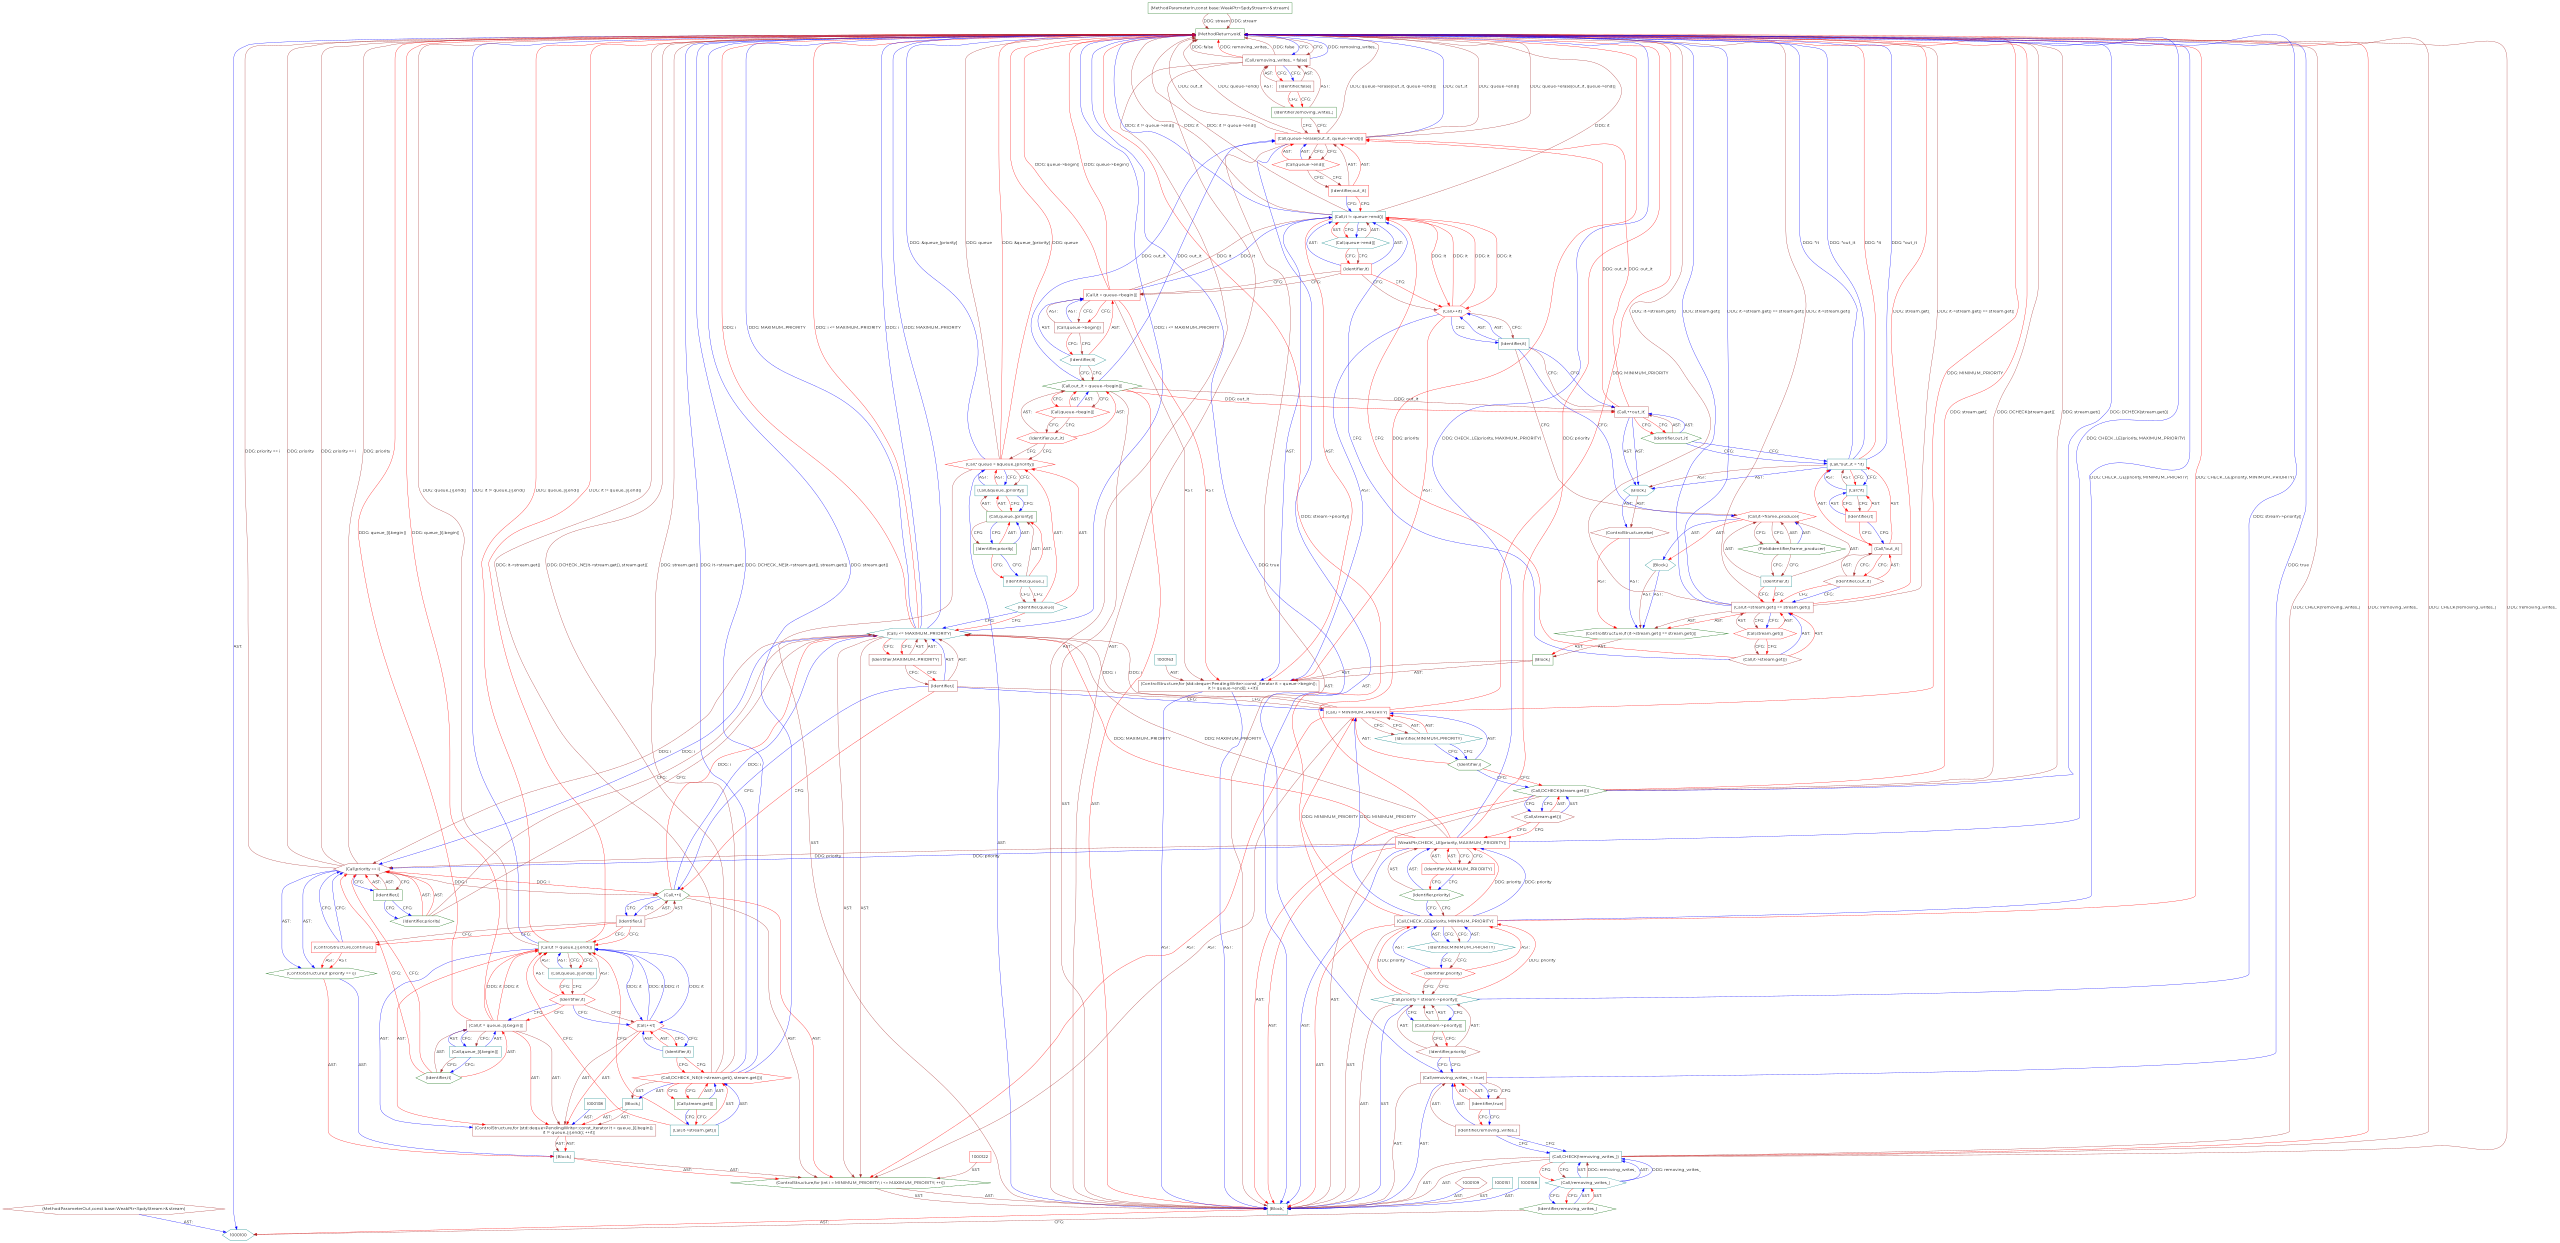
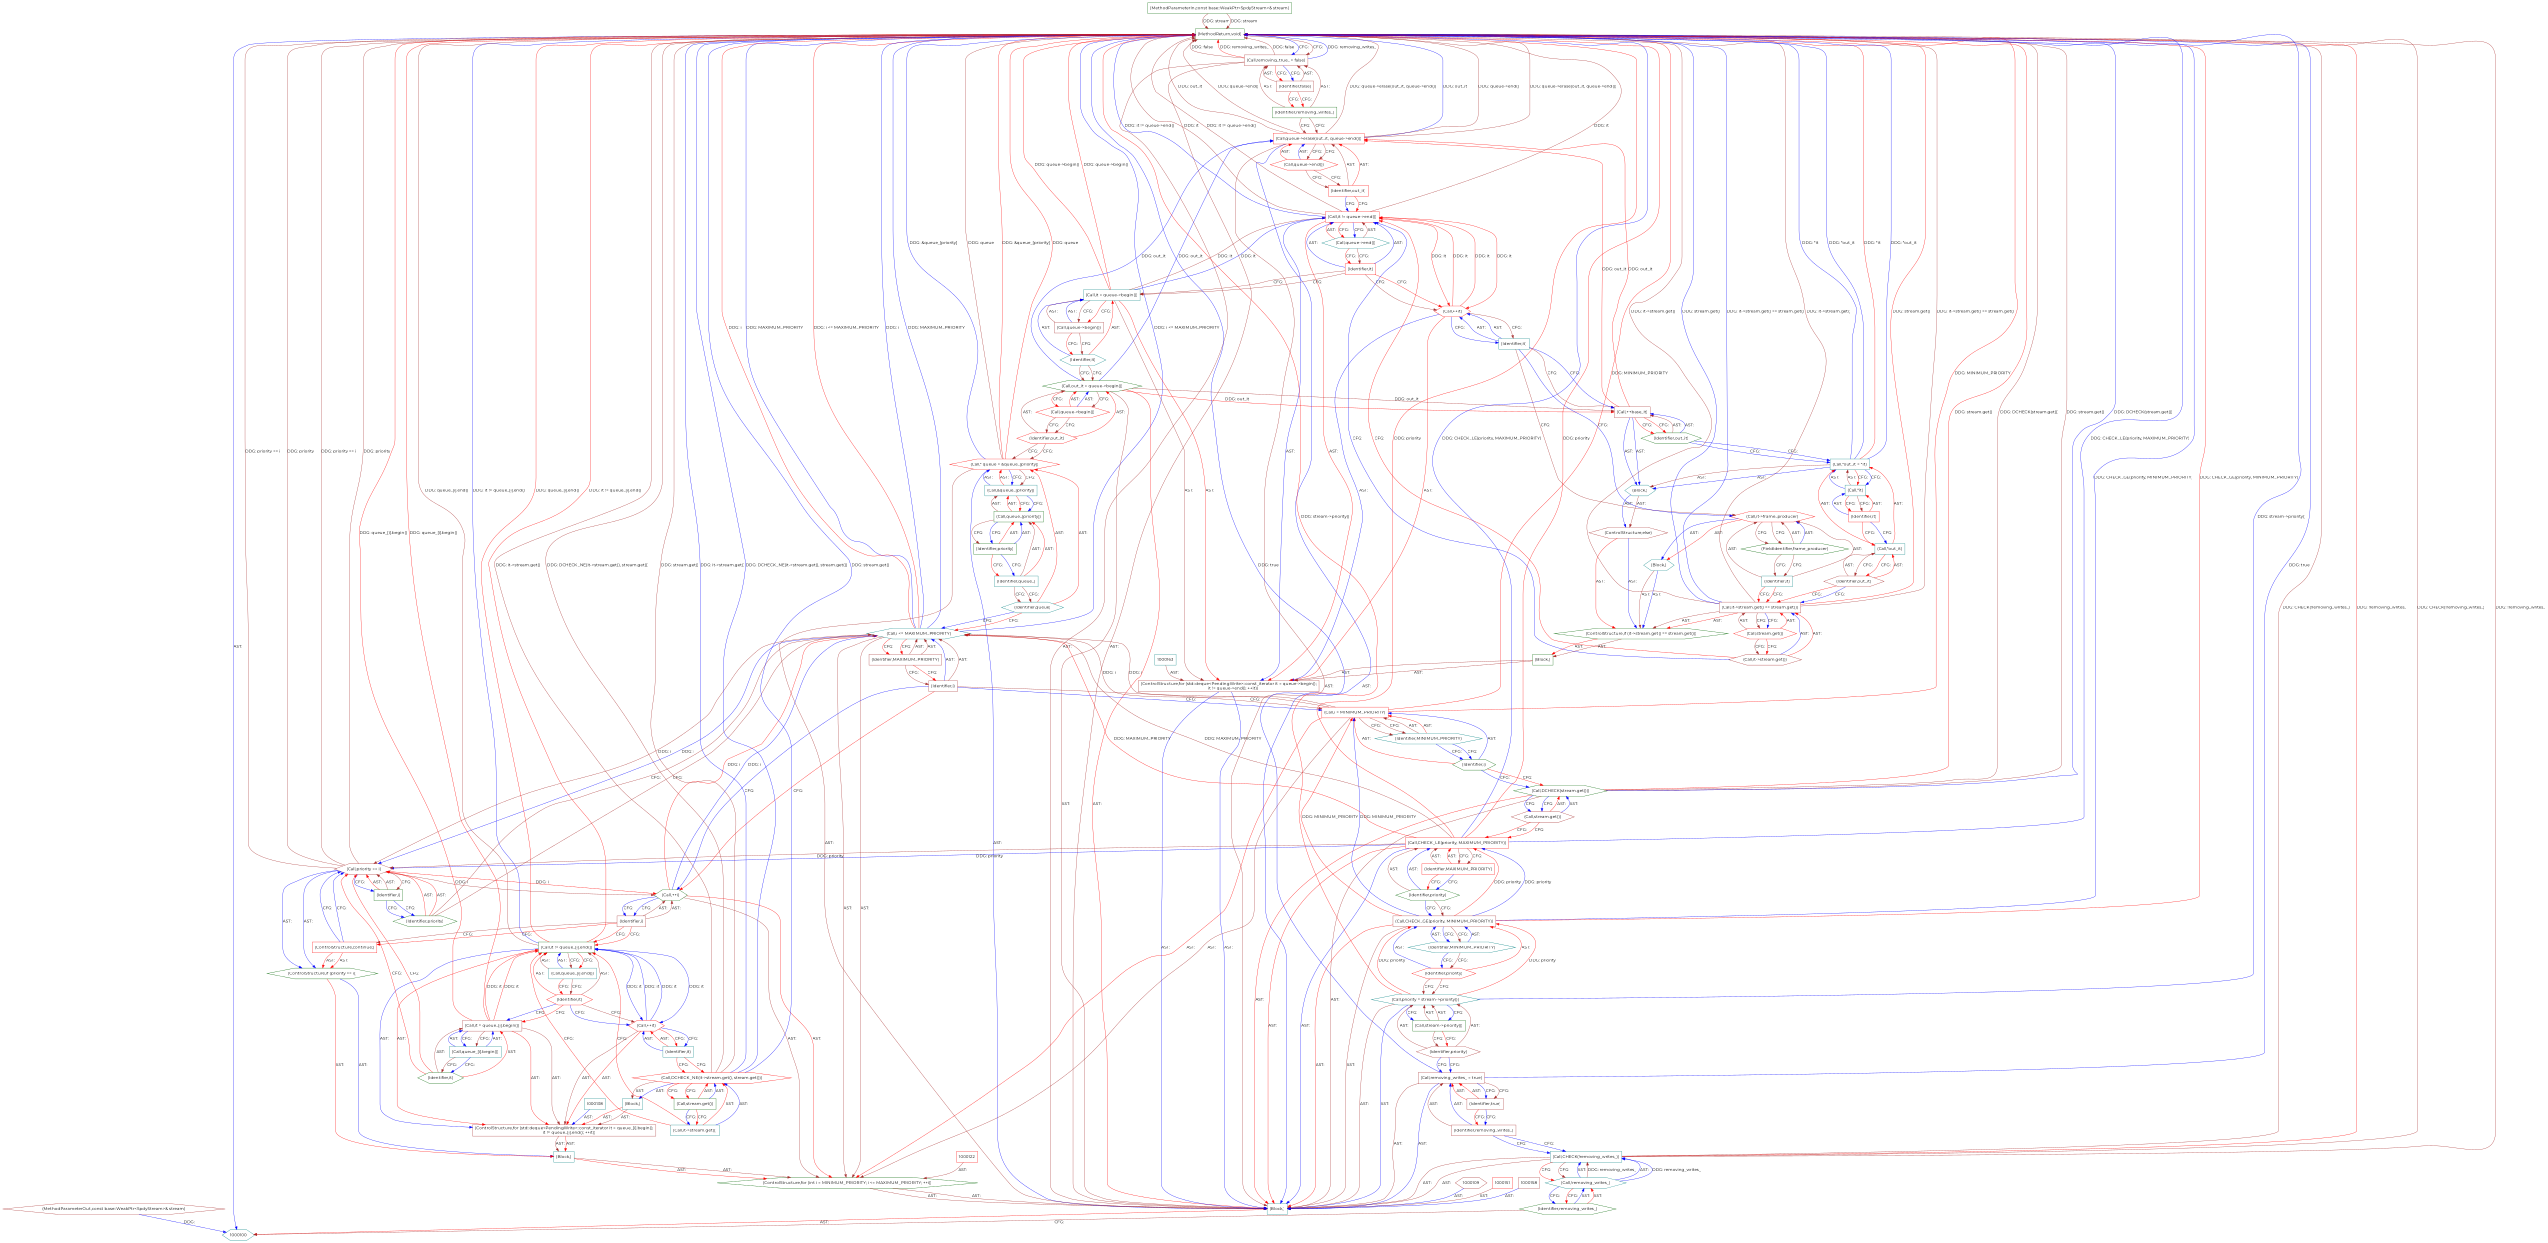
(1276, 60) -> (1276, 60)
(1359, 217) -> (1352, 217)
(1112, 295) -> (1112, 295)
(1632, 412) -> (1632, 412)
(1887, 549) -> (1890, 549)
(1452, 843) -> (1457, 843)
(1503, 1183) -> (1503, 1183)
(1529, 1183) -> (1529, 1183)
(189, 1222) -> (190, 1222)
